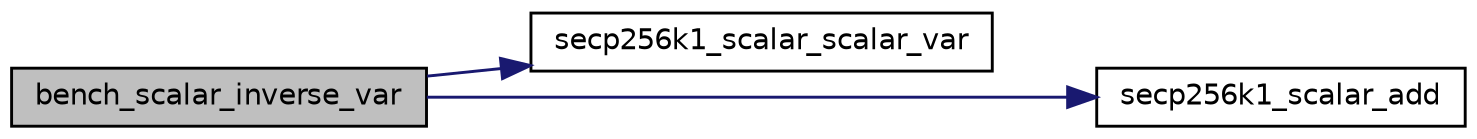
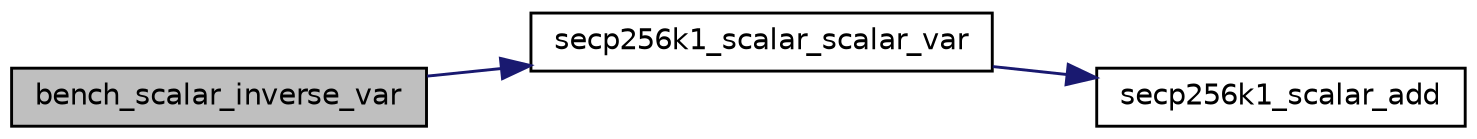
(747, 97) -> (1030, 71)
